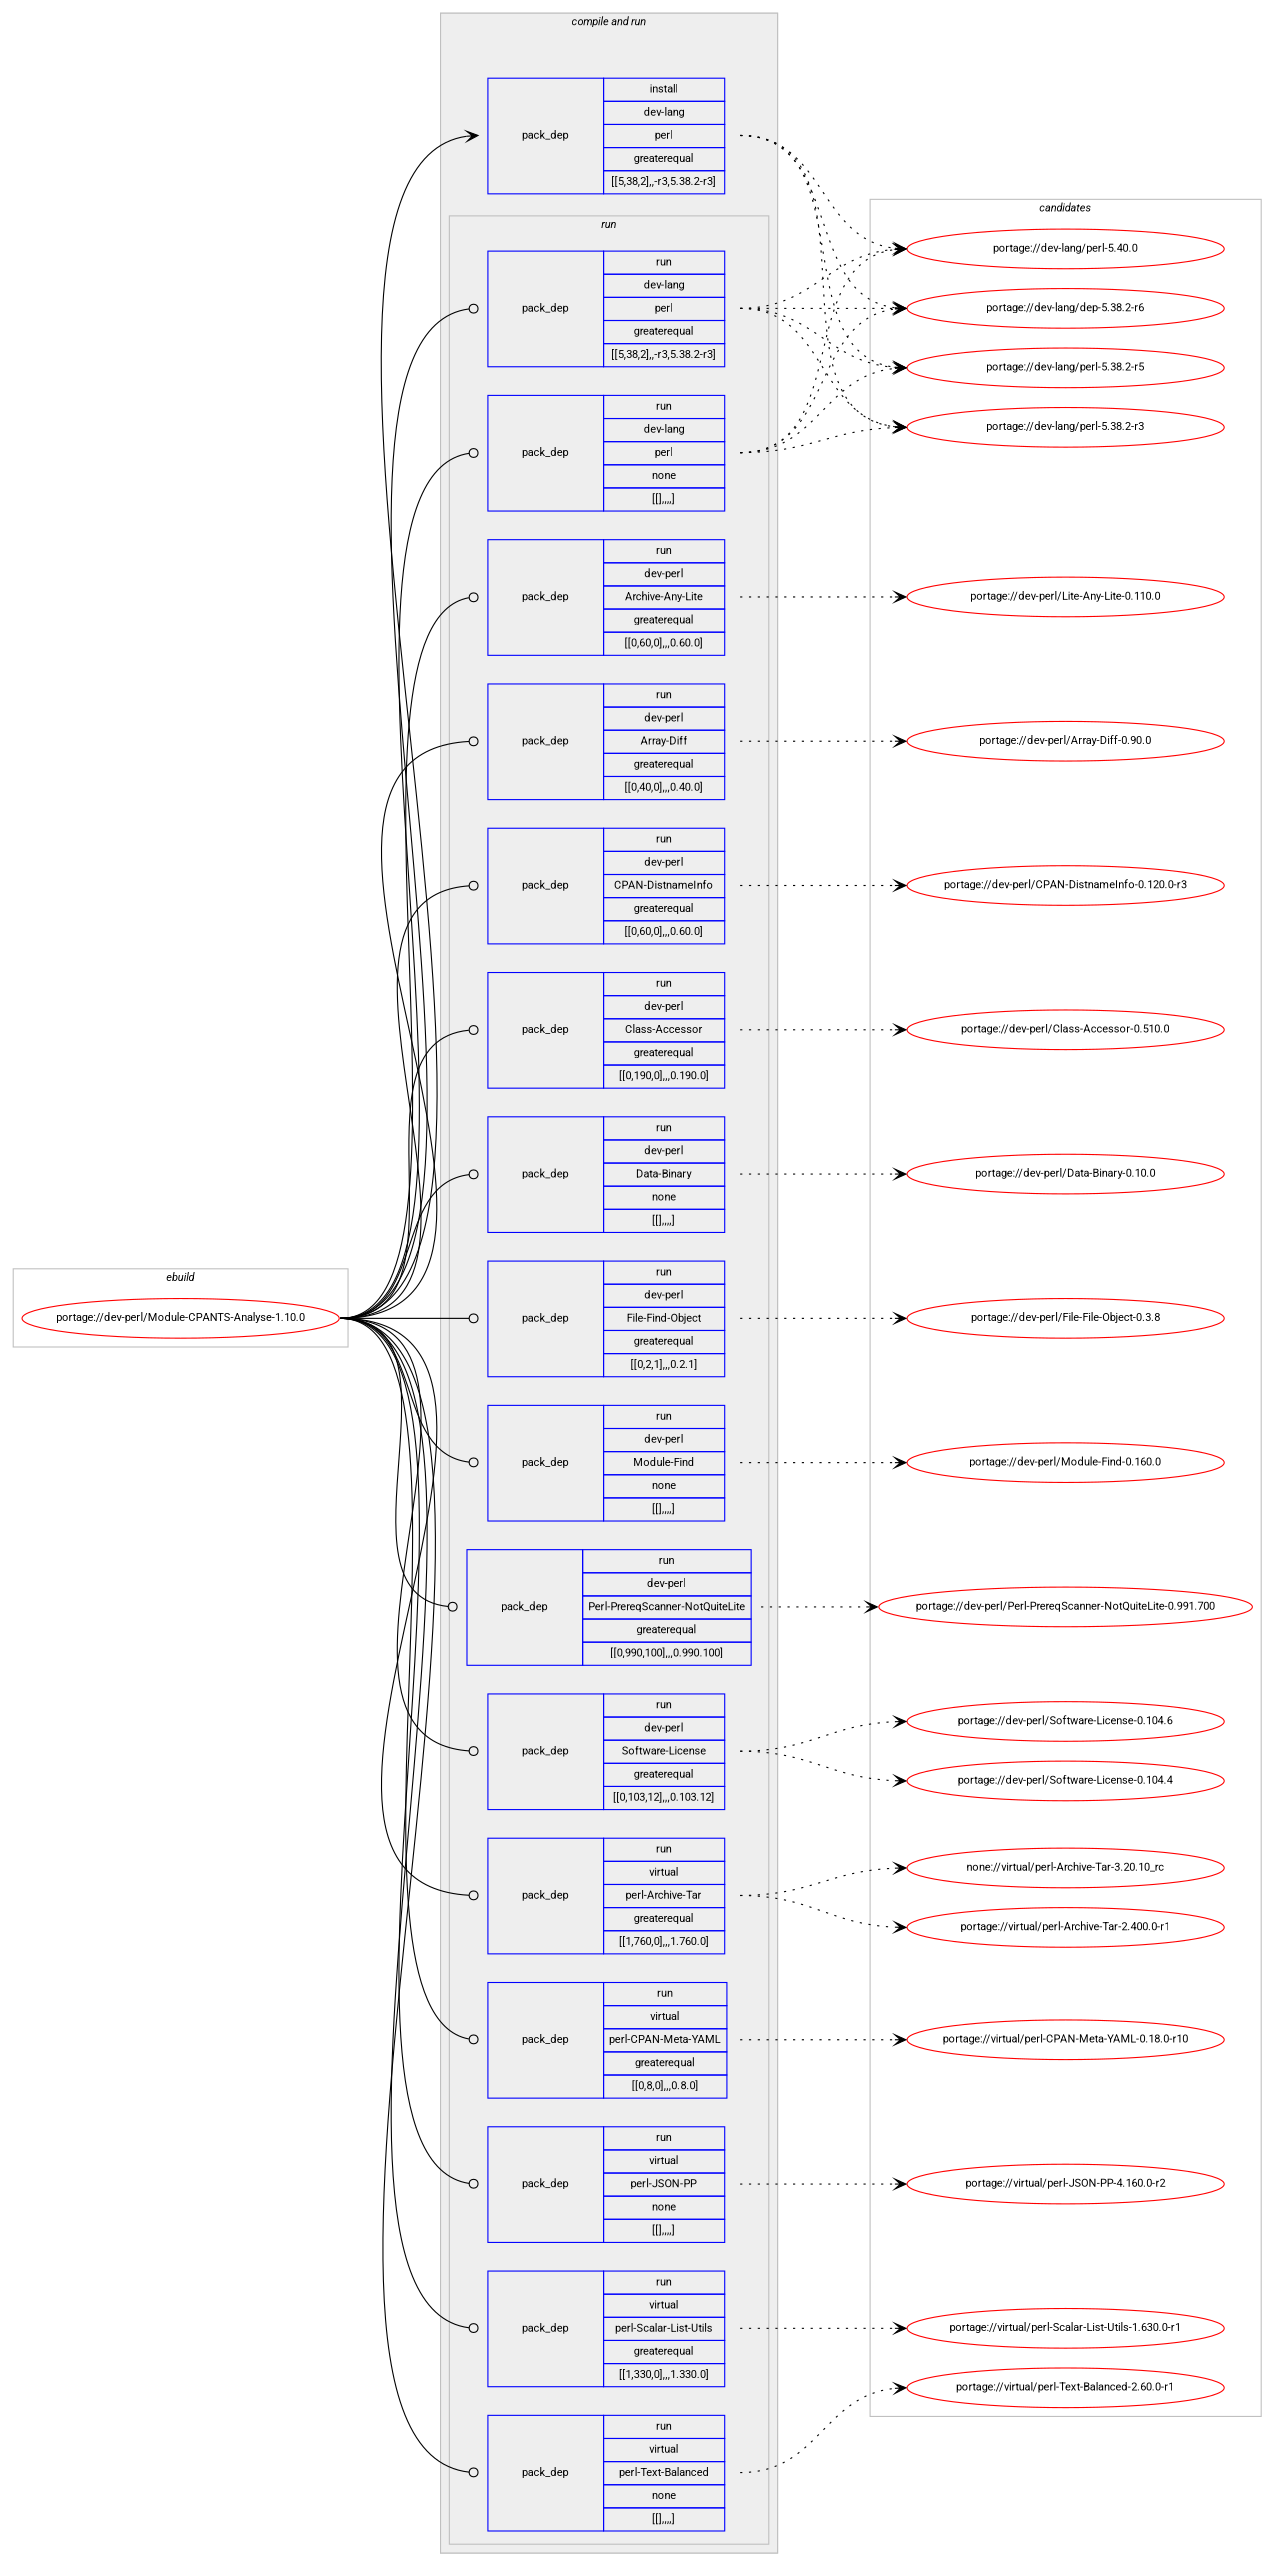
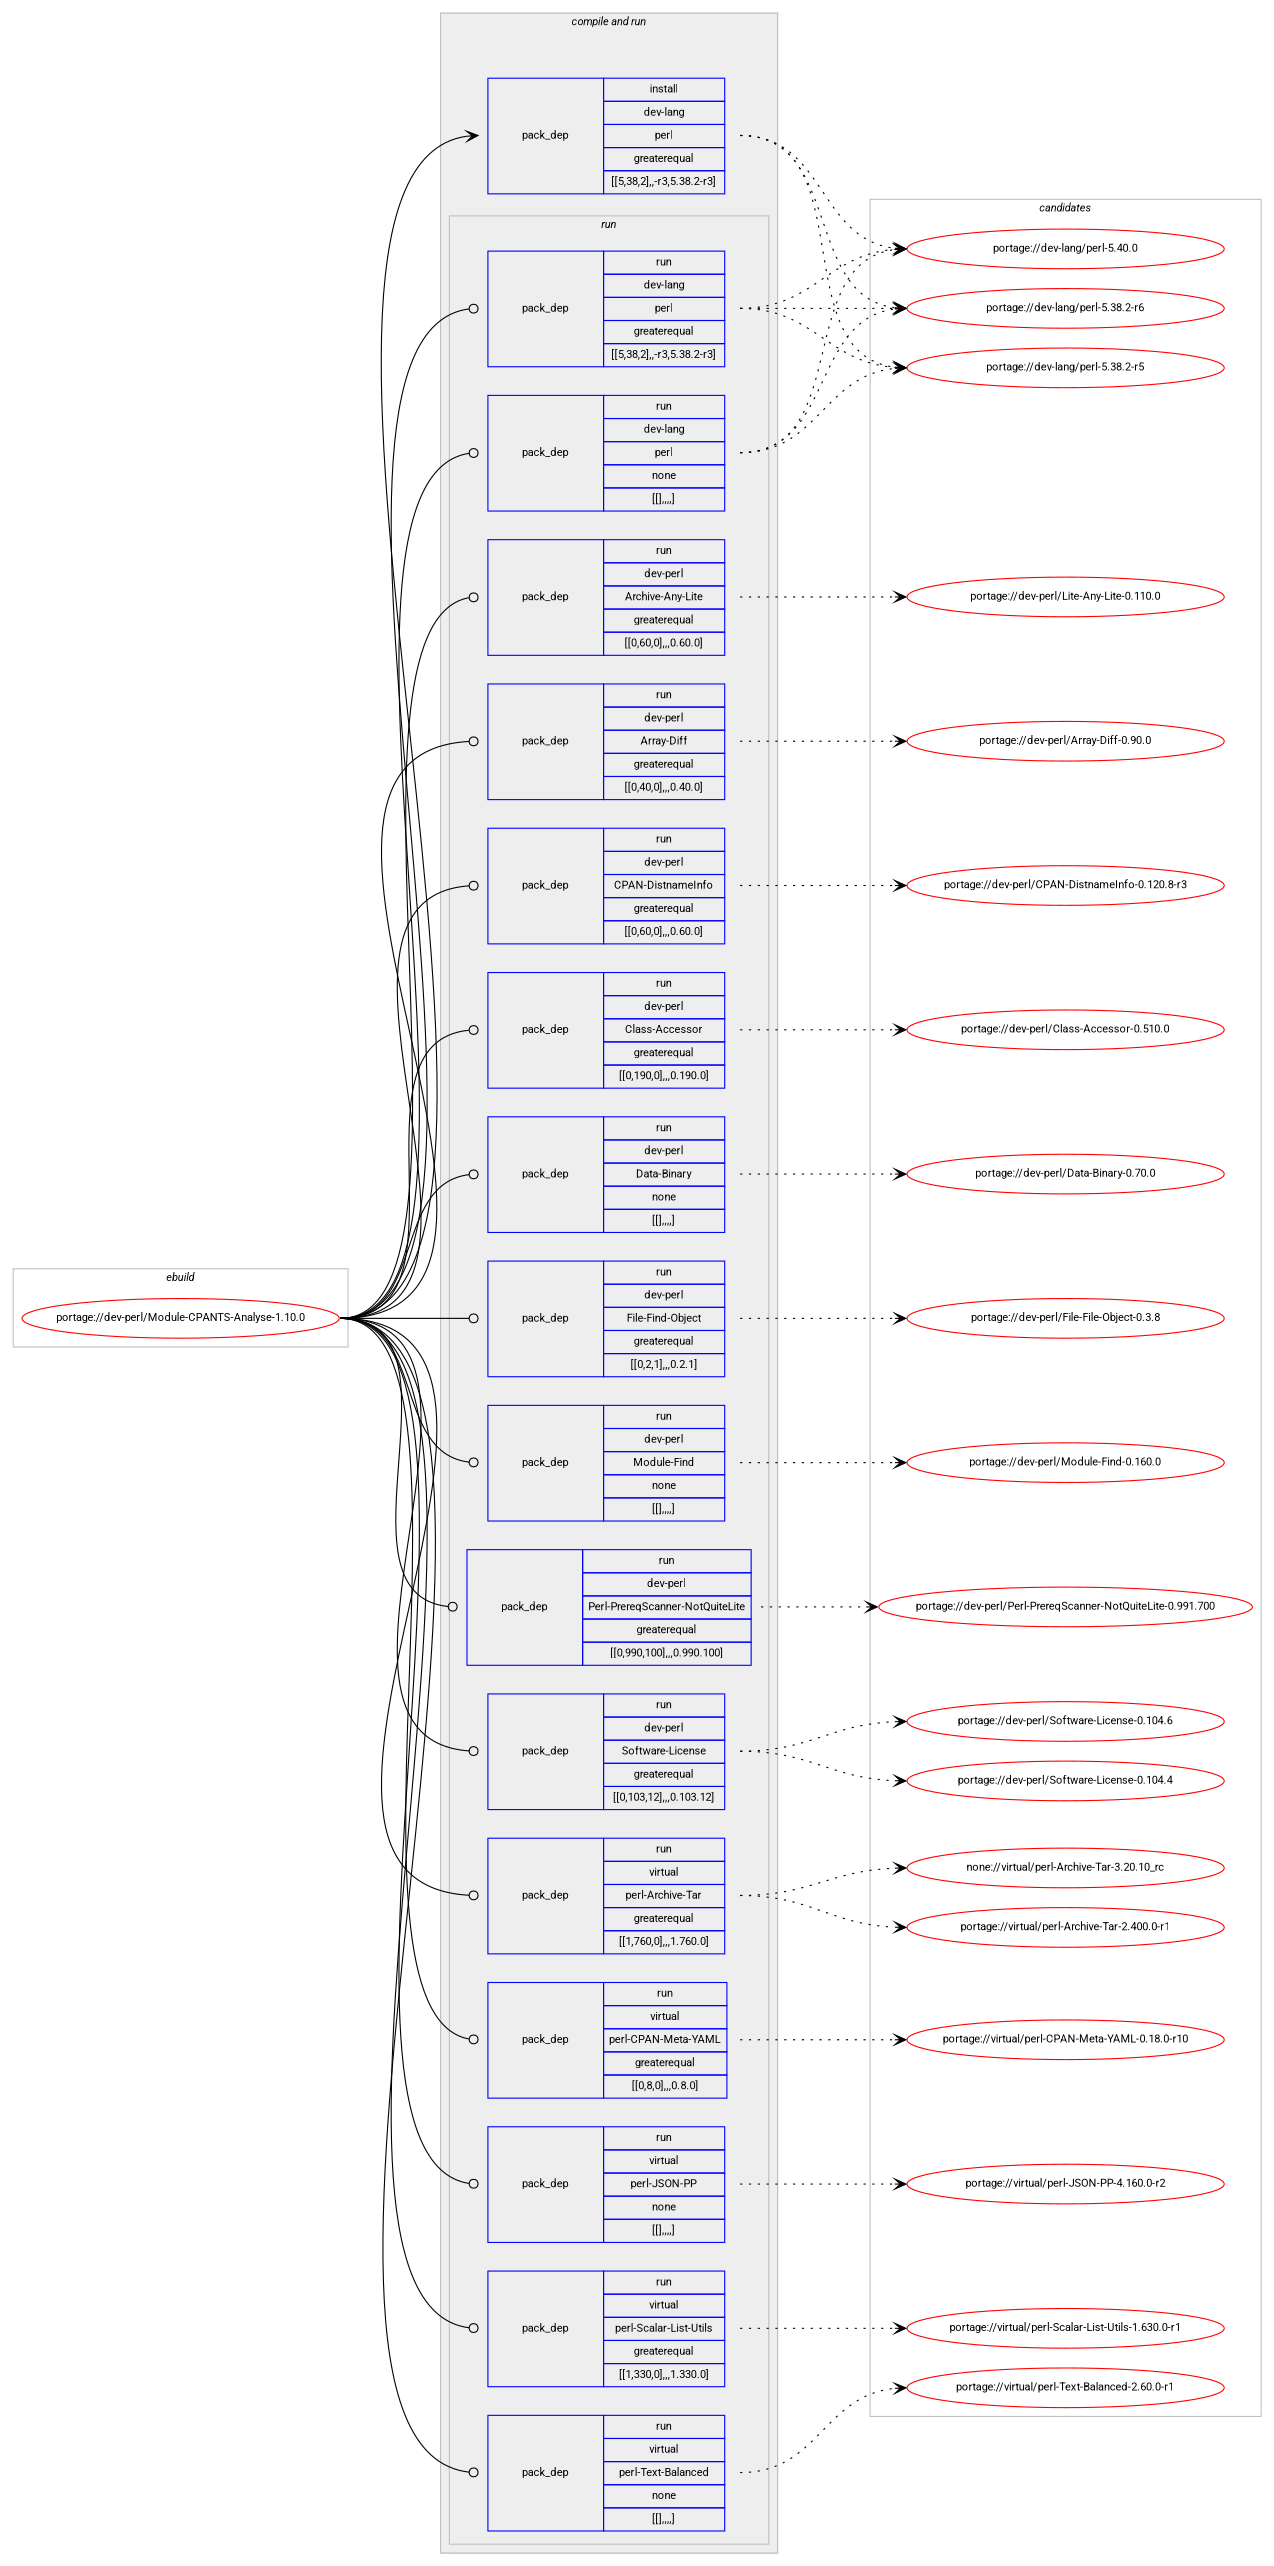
(1066, 308) -> (1066, 308)
(1066, 427) -> none
(1066, 886) -> (1066, 886)
(1066, 1174) -> (1066, 1174)
